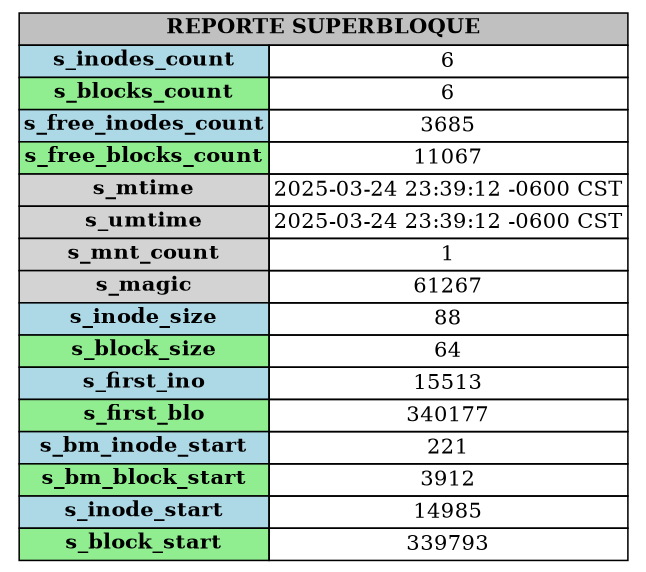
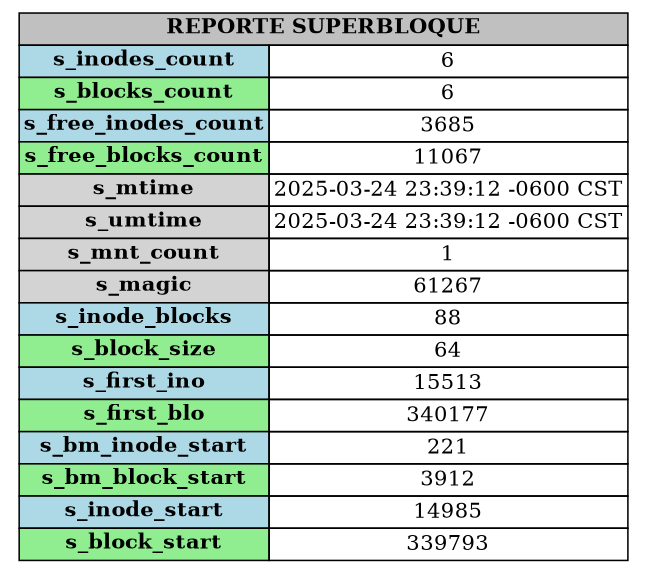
(144, 317) -> (144, 317)
